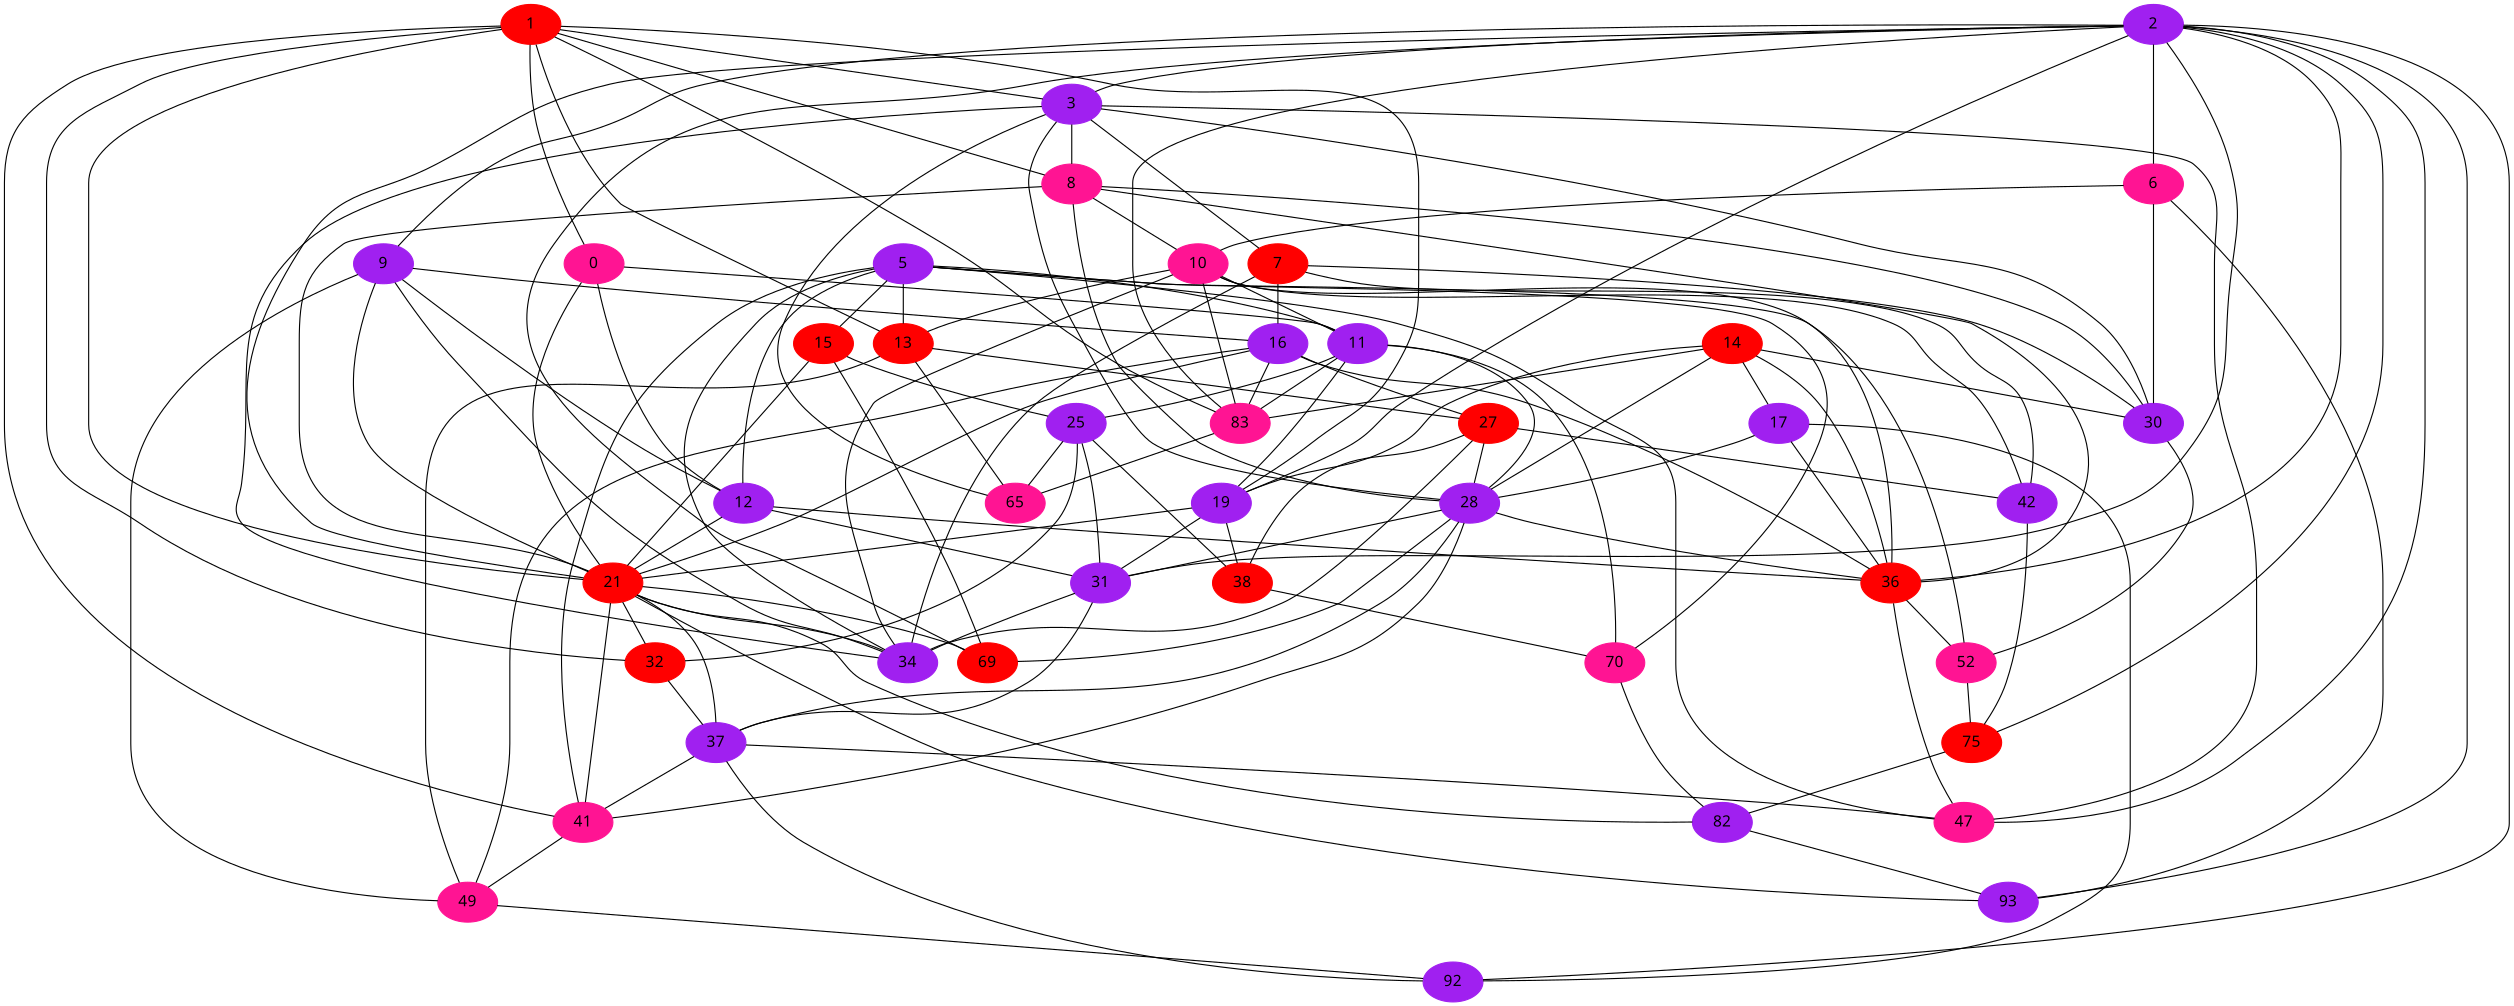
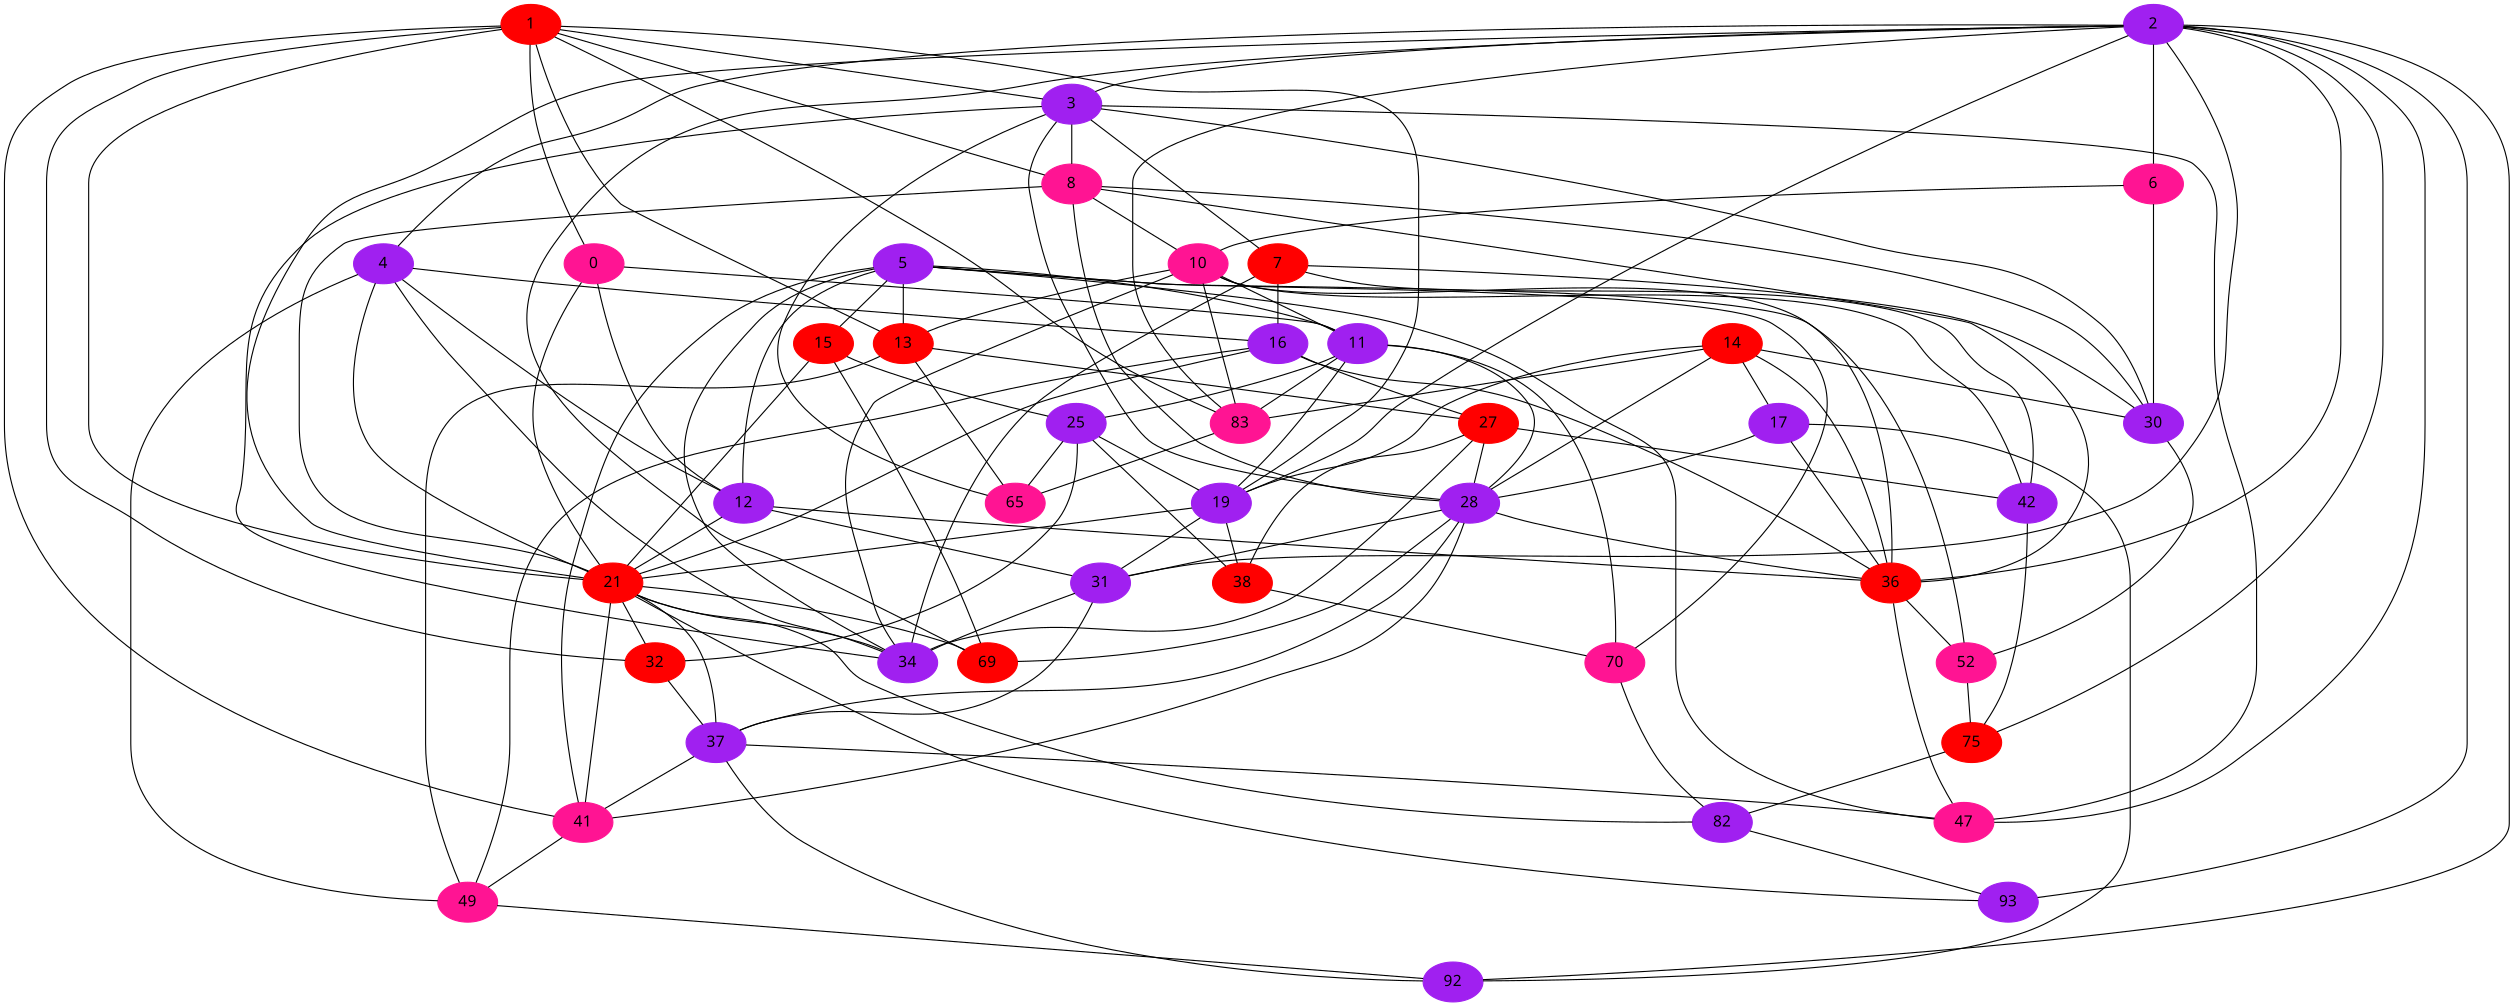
(383, 264) -> (383, 264)
(1264, 373) -> none
(1095, 503) -> (1149, 463)
(2383, 653) -> none
